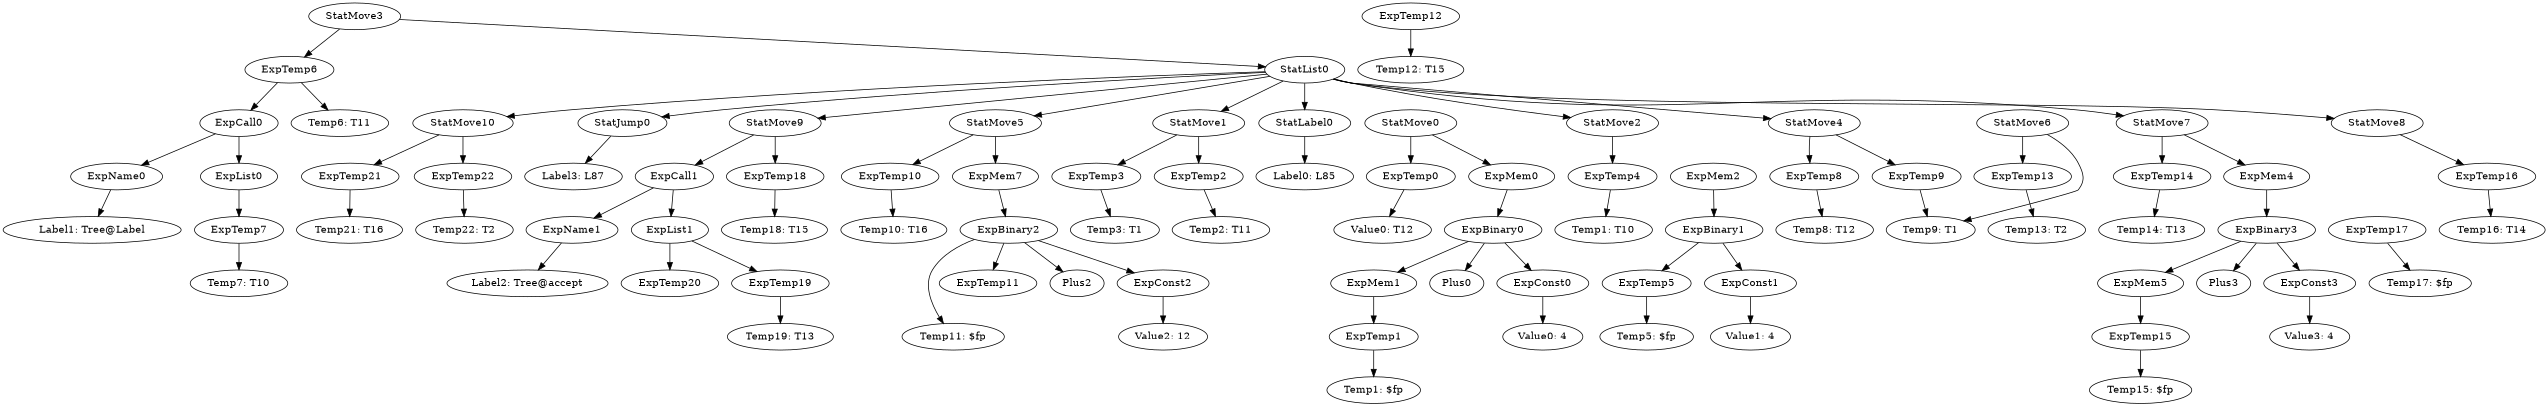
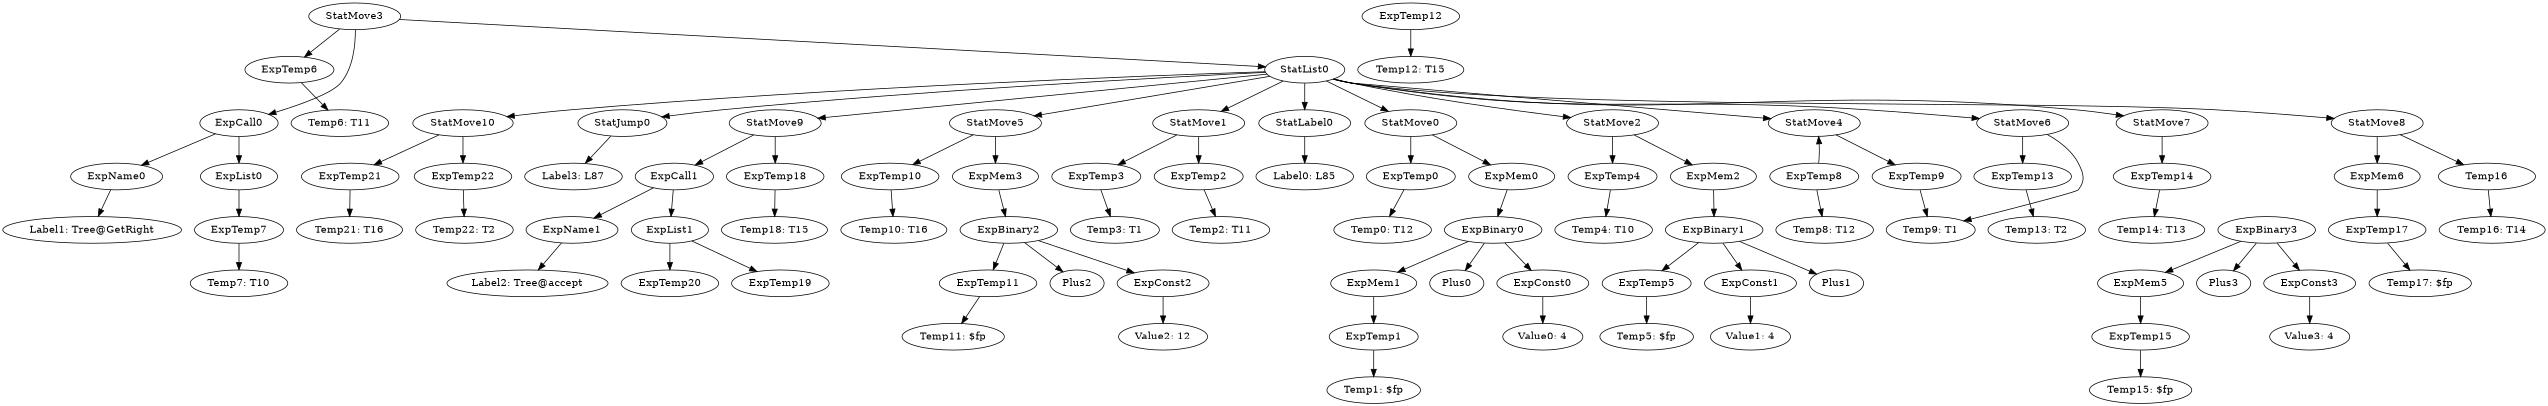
(267, 94) -> (335, 88)
none -> (1354, 95)
none -> (1652, 104)
(1809, 146) -> (1819, 153)
none -> (1660, 148)
(995, 177) -> (995, 177)
(2267, 177) -> none
none -> (2377, 177)
(2487, 177) -> (2487, 177)
(92, 230) -> (92, 230)
(1383, 230) -> (1383, 230)
(1604, 230) -> (1604, 230)
(933, 269) -> (973, 307)
none -> (1837, 283)
(780, 337) -> none
